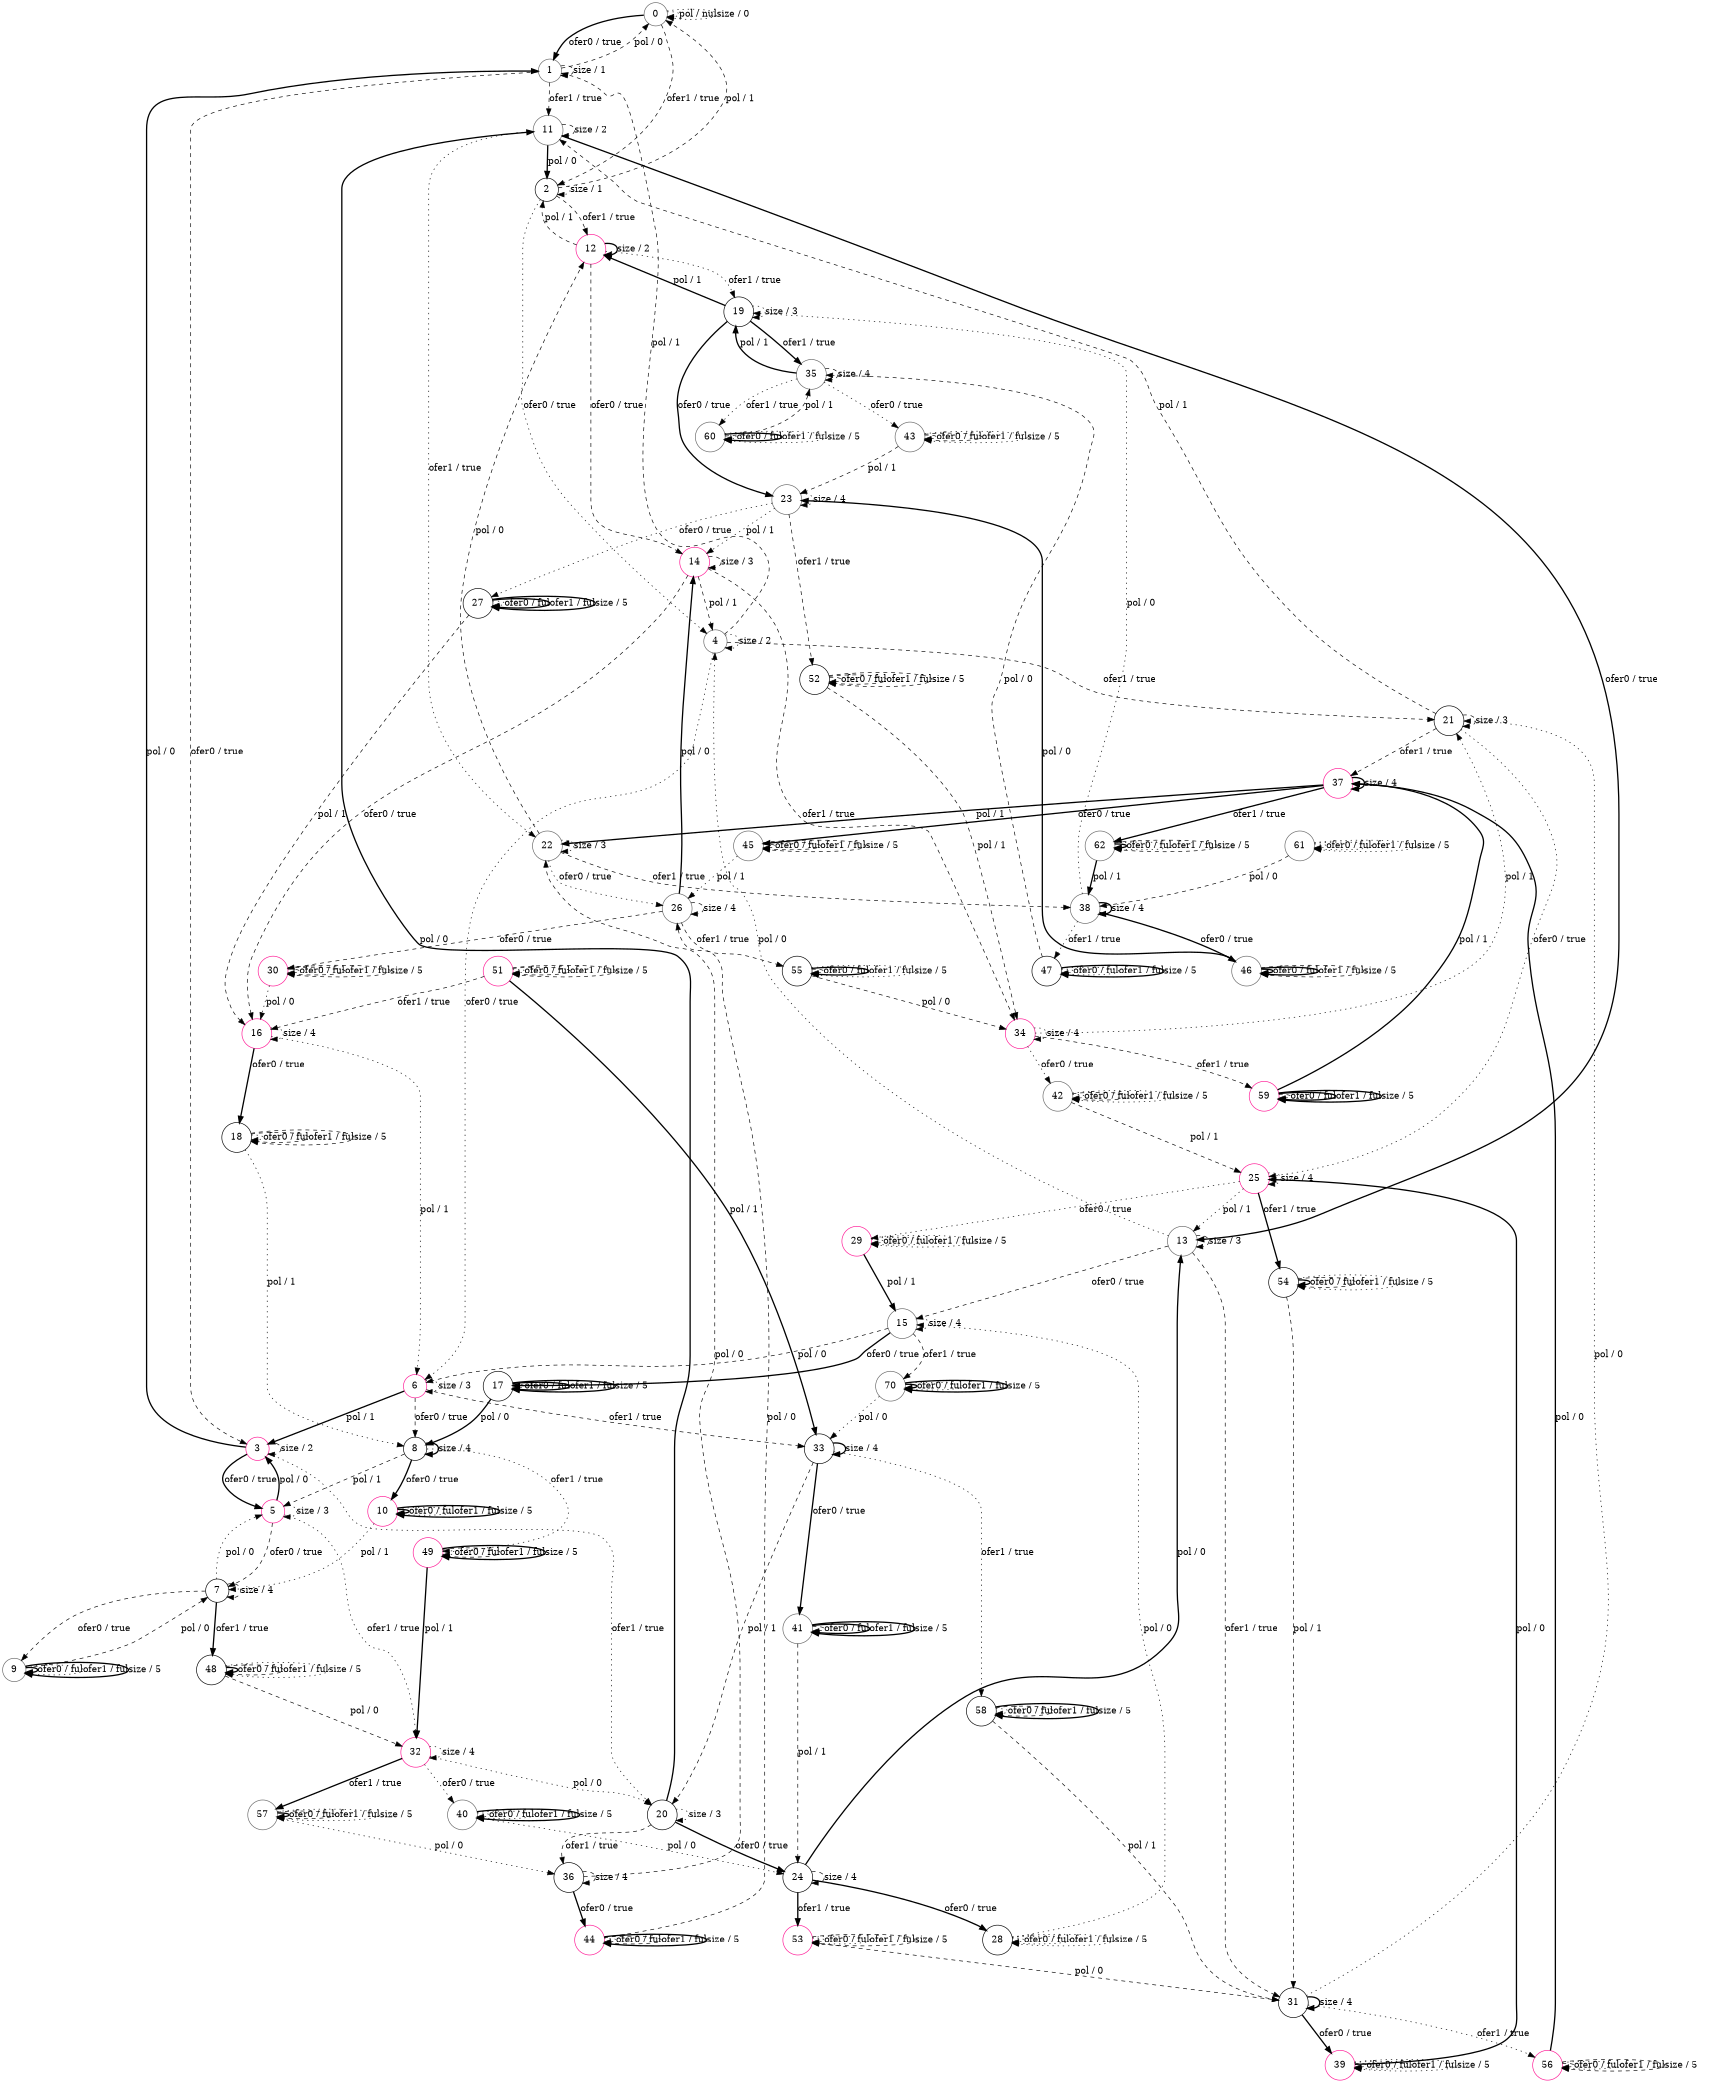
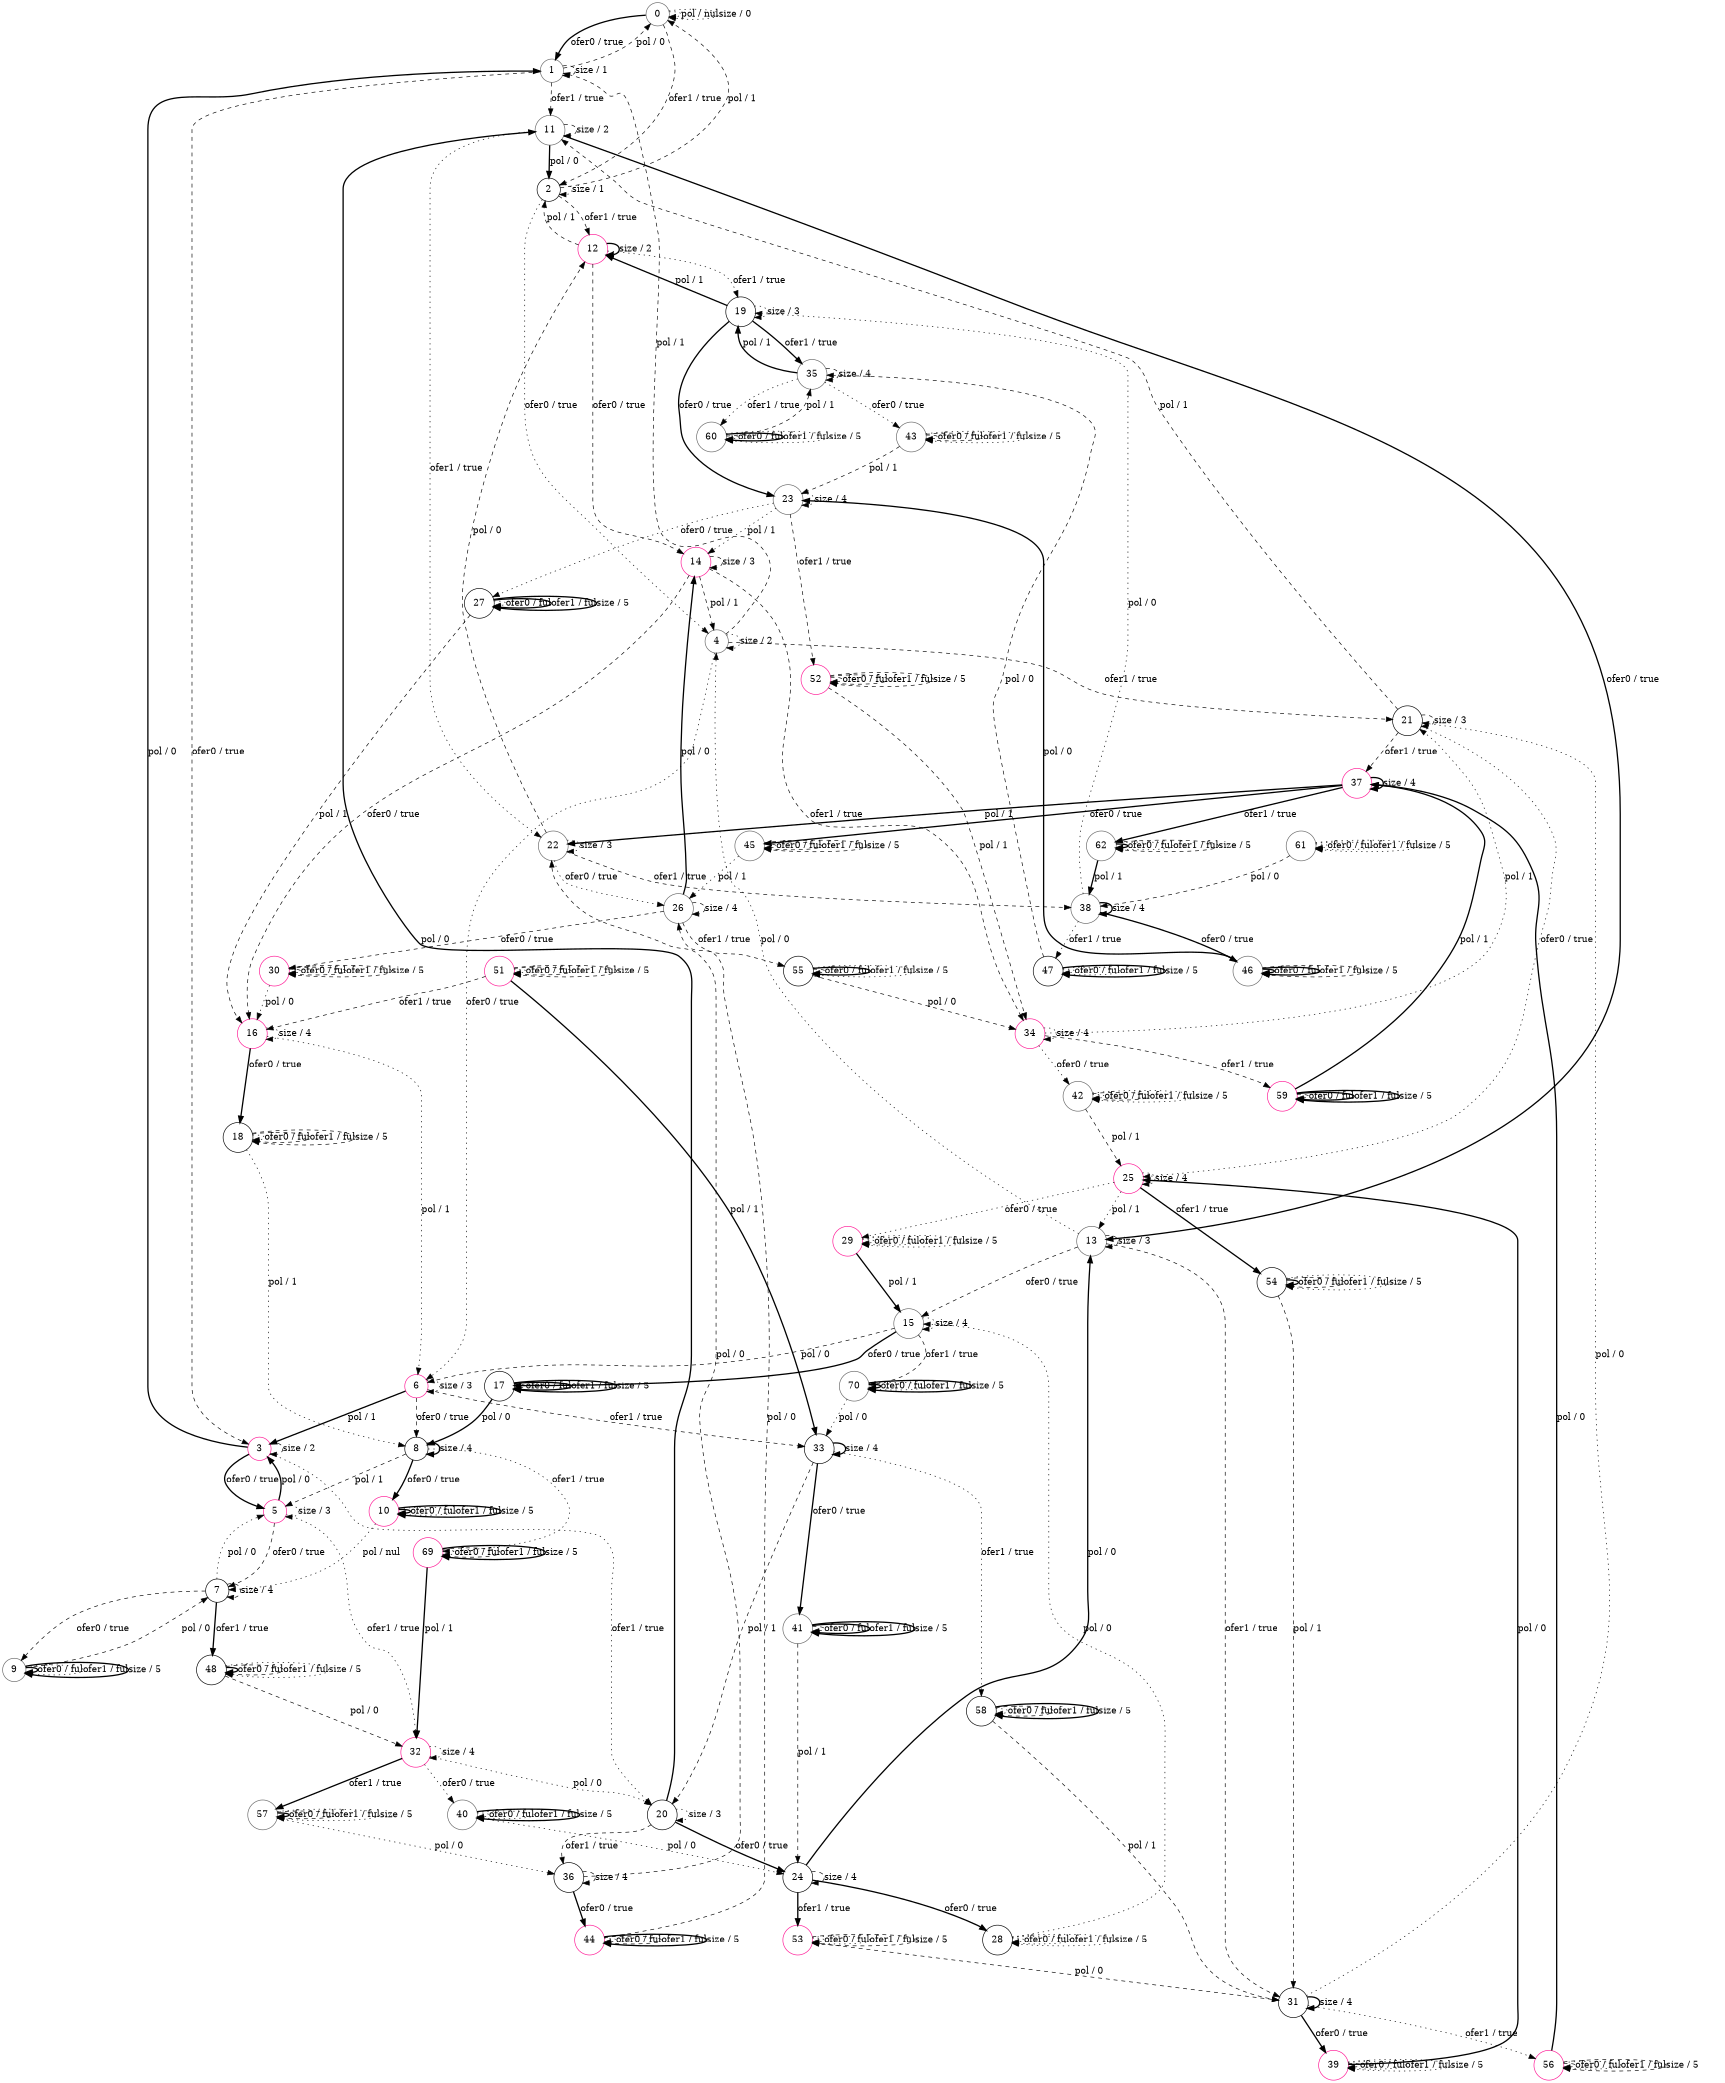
(815, 680) -> (816, 680)
(375, 1553) -> (381, 1553)
(428, 1553) -> (428, 1553)
